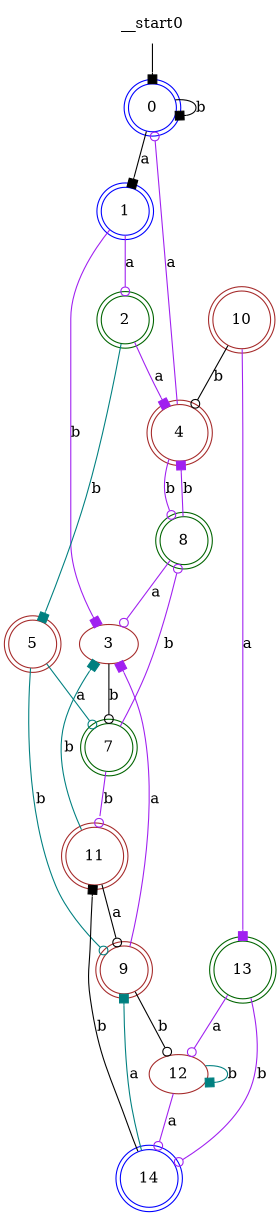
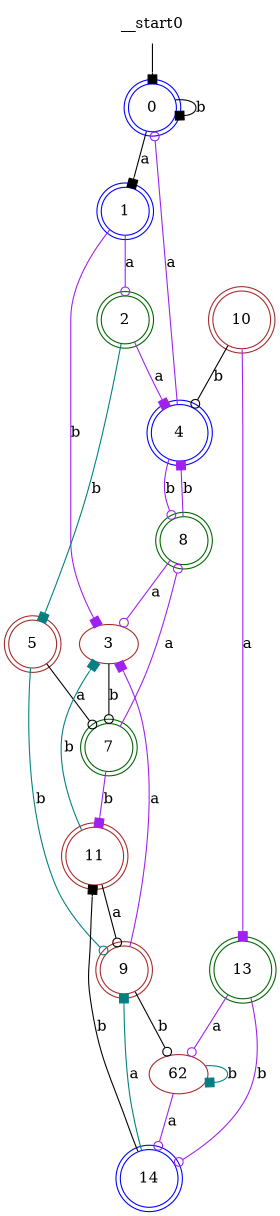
(180, 433) -> (180, 433)
(169, 644) -> (169, 644)
(68, 692) -> (68, 692)
(103, 794) -> (103, 794)
(179, 1074) -> (179, 1074)
